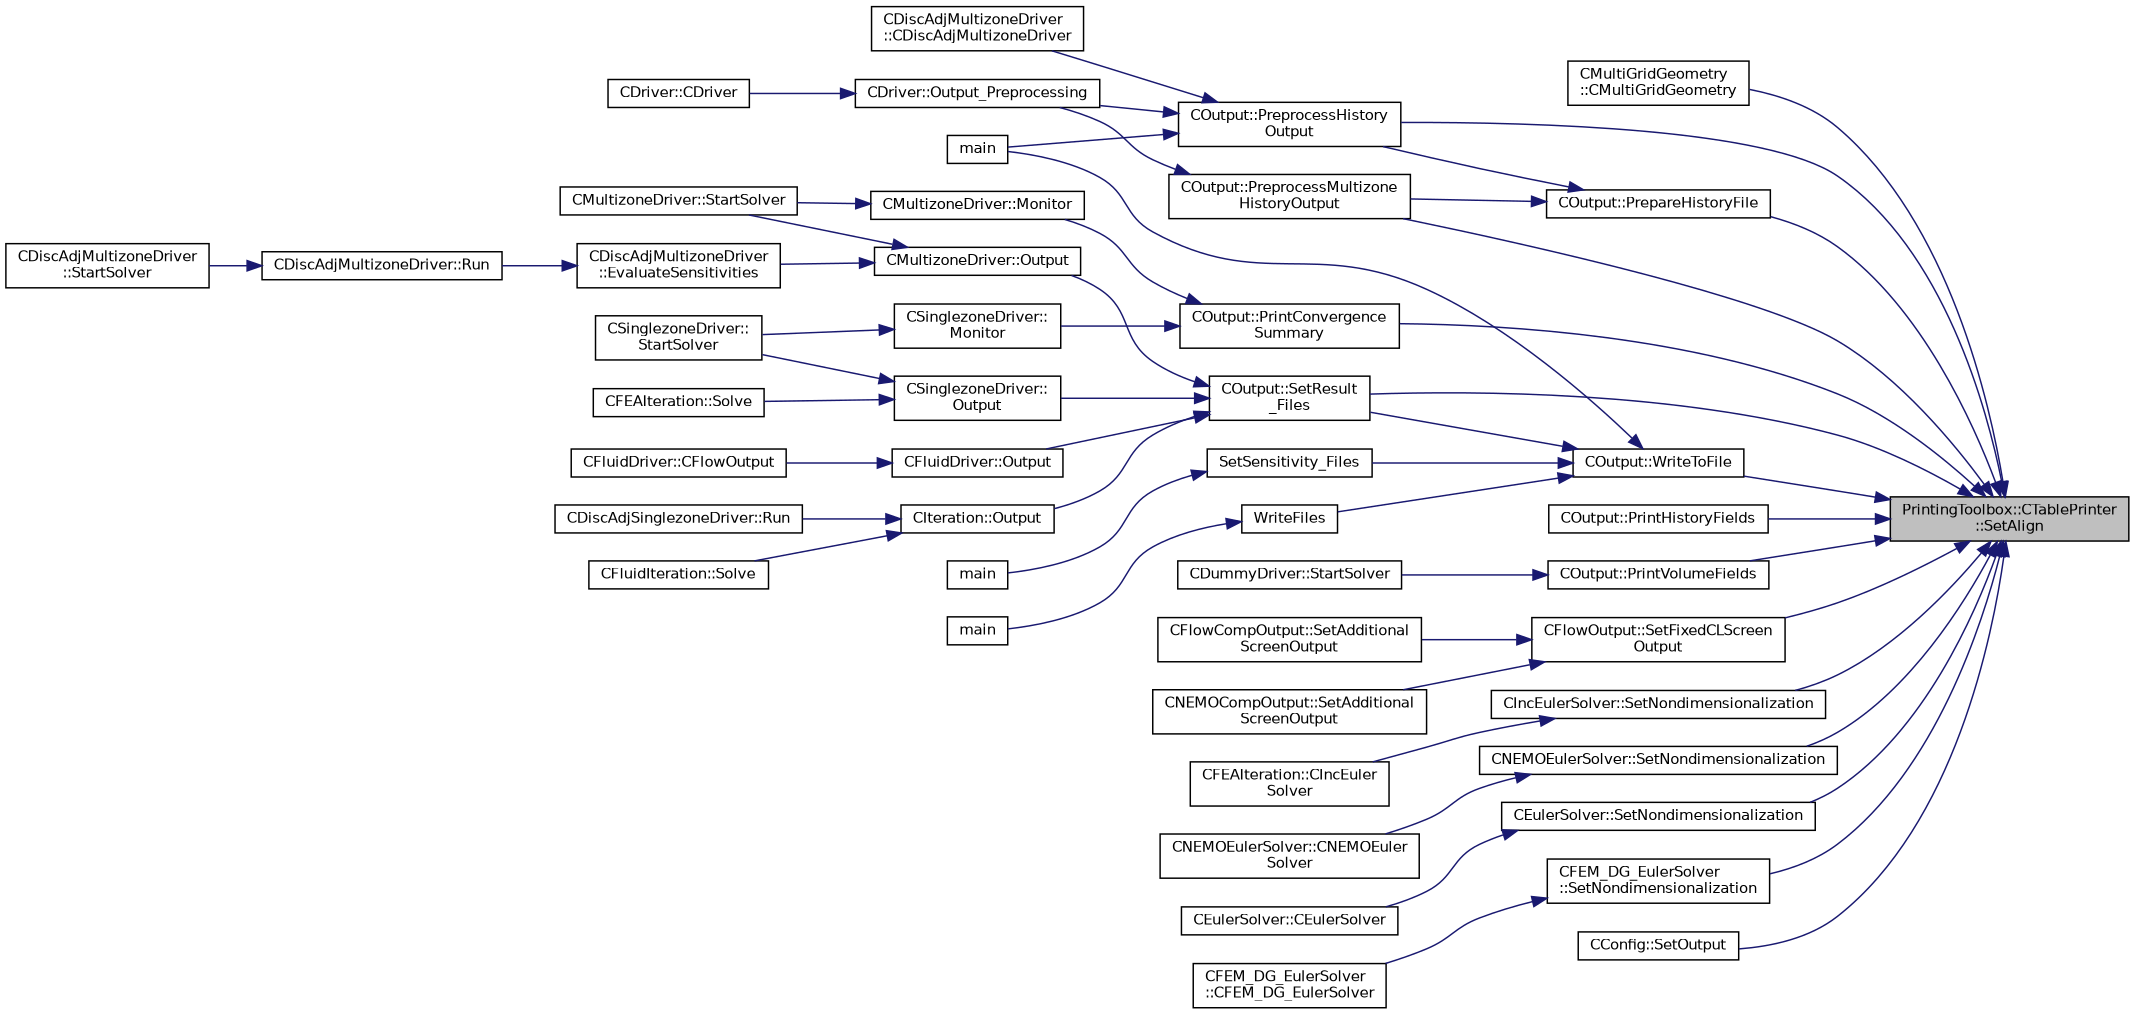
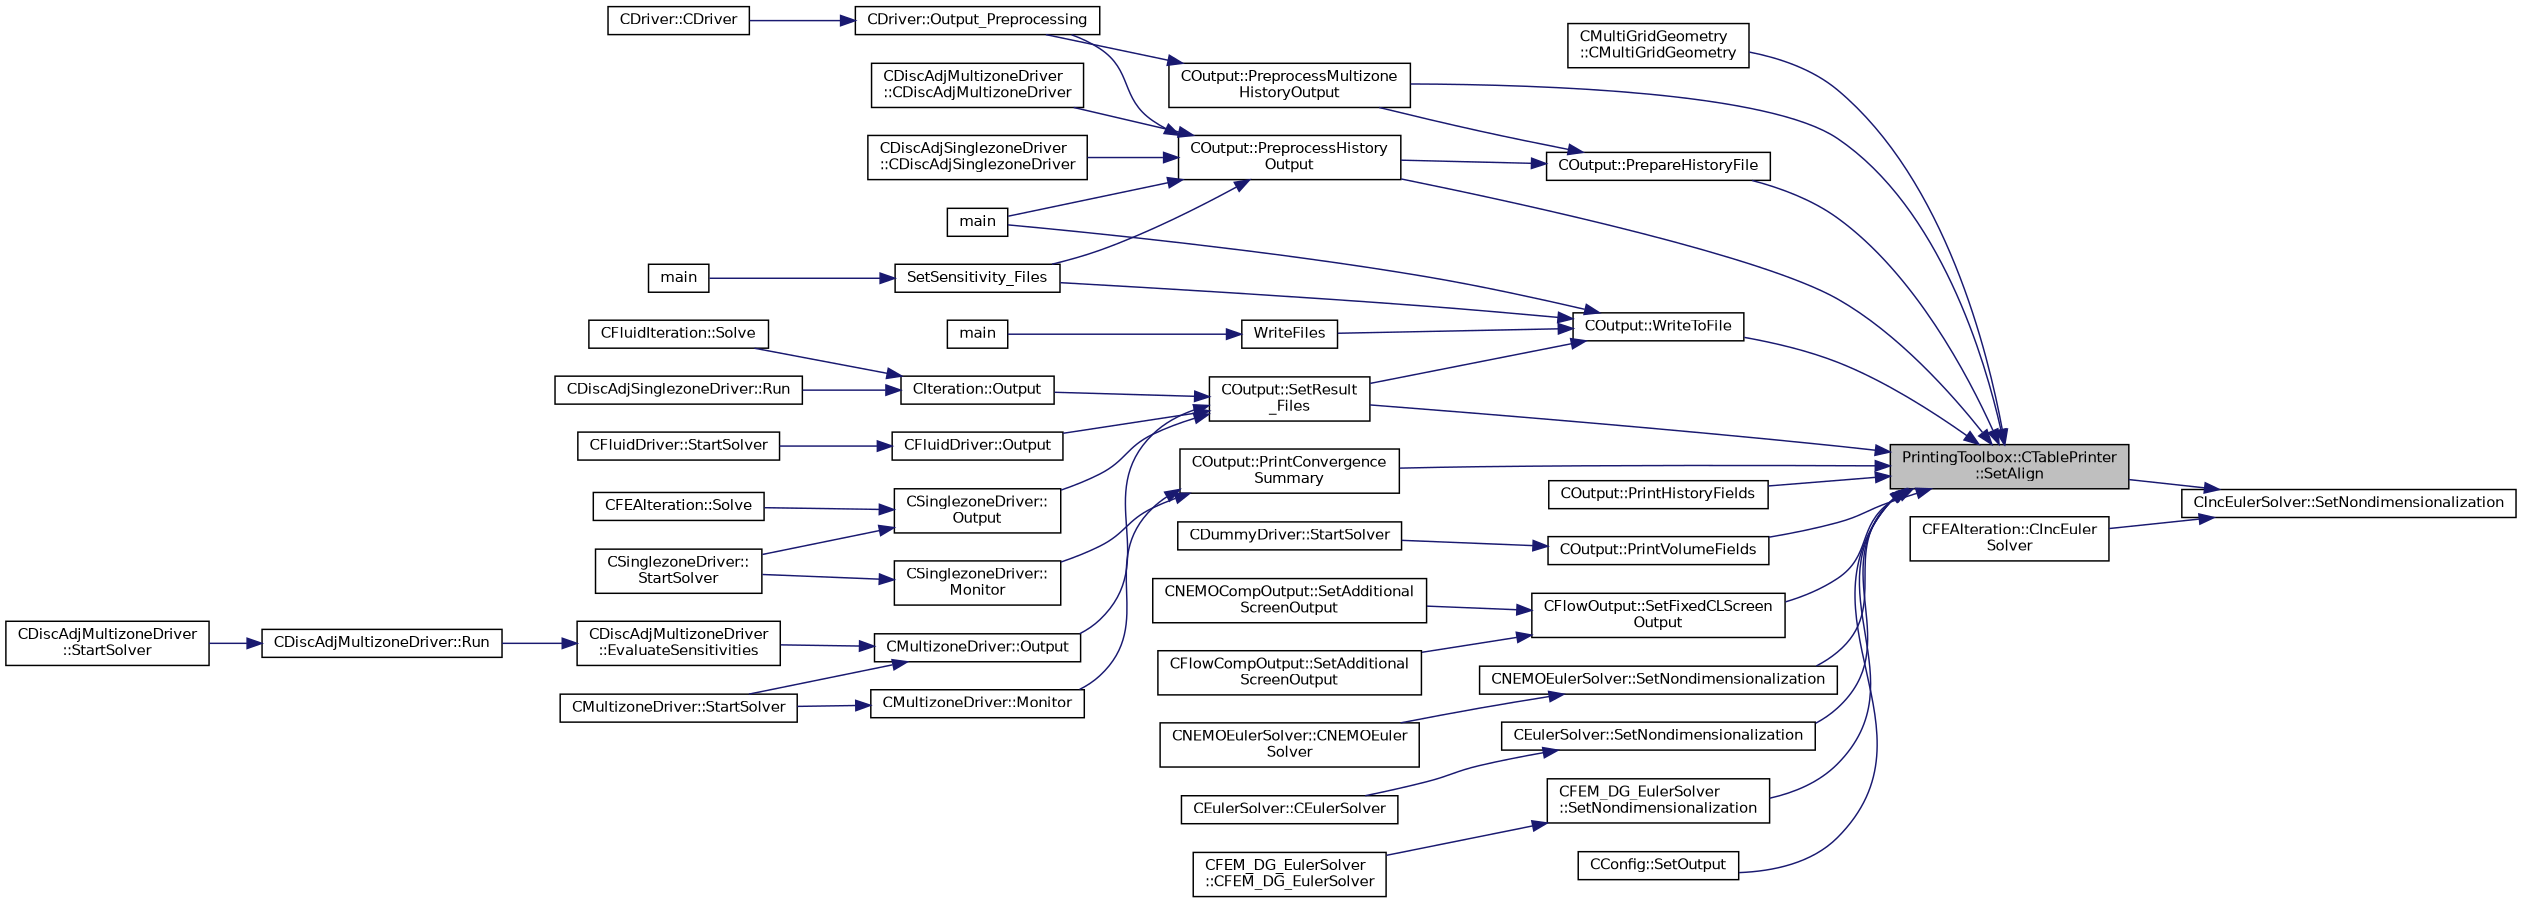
none -> (978, 158)
none -> (1151, 229)
(679, 463) -> (679, 446)
(1898, 636) -> (2167, 484)
